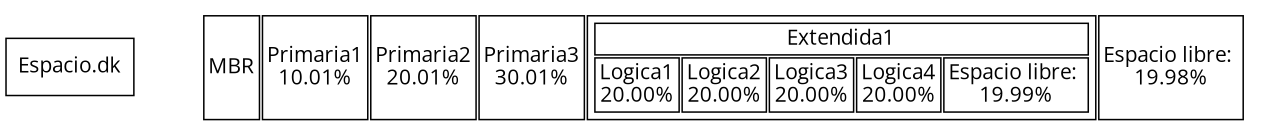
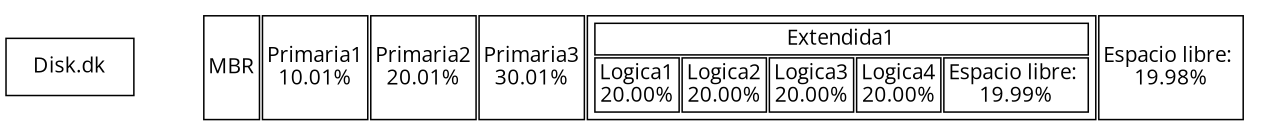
(70, 67) -> (70, 67)
